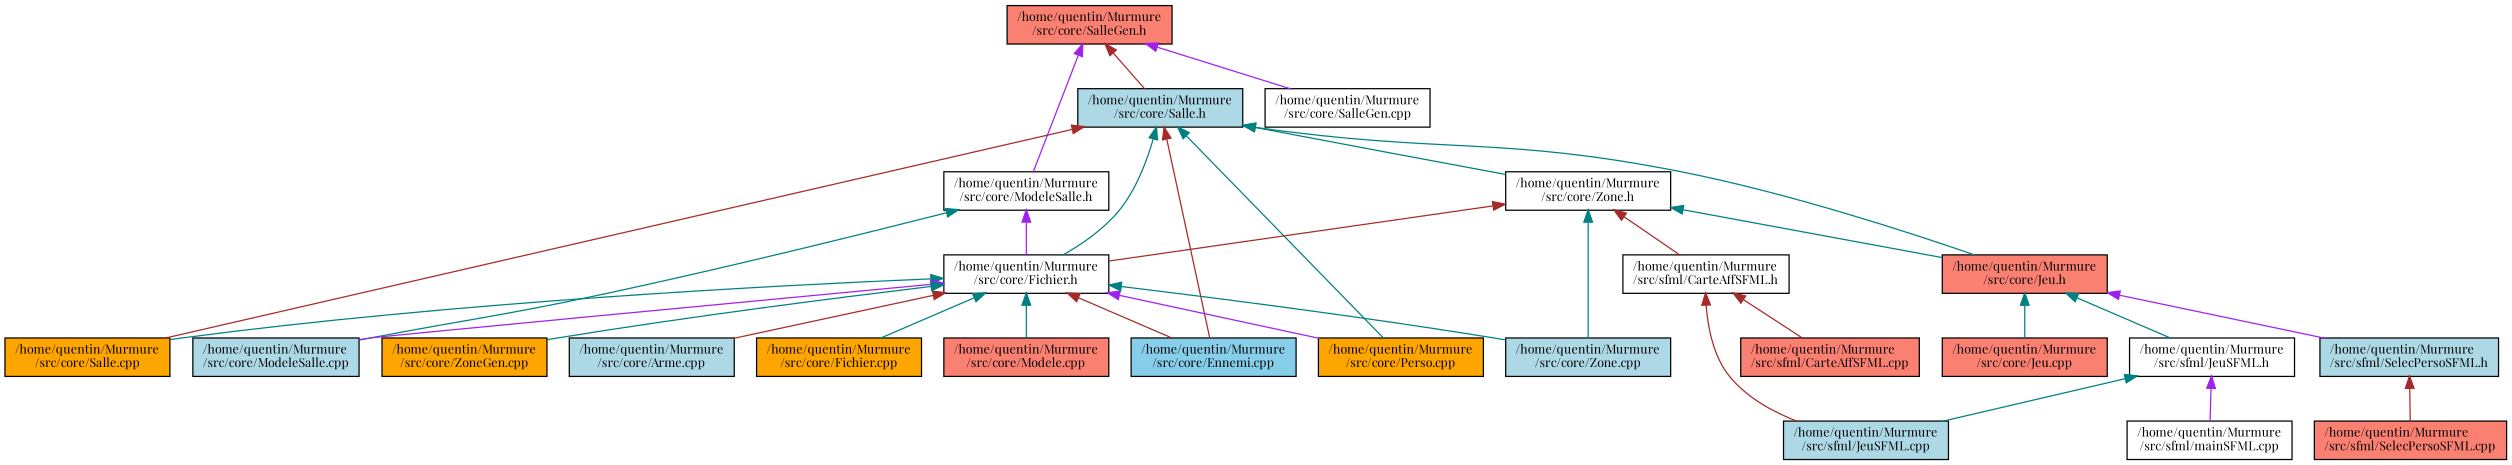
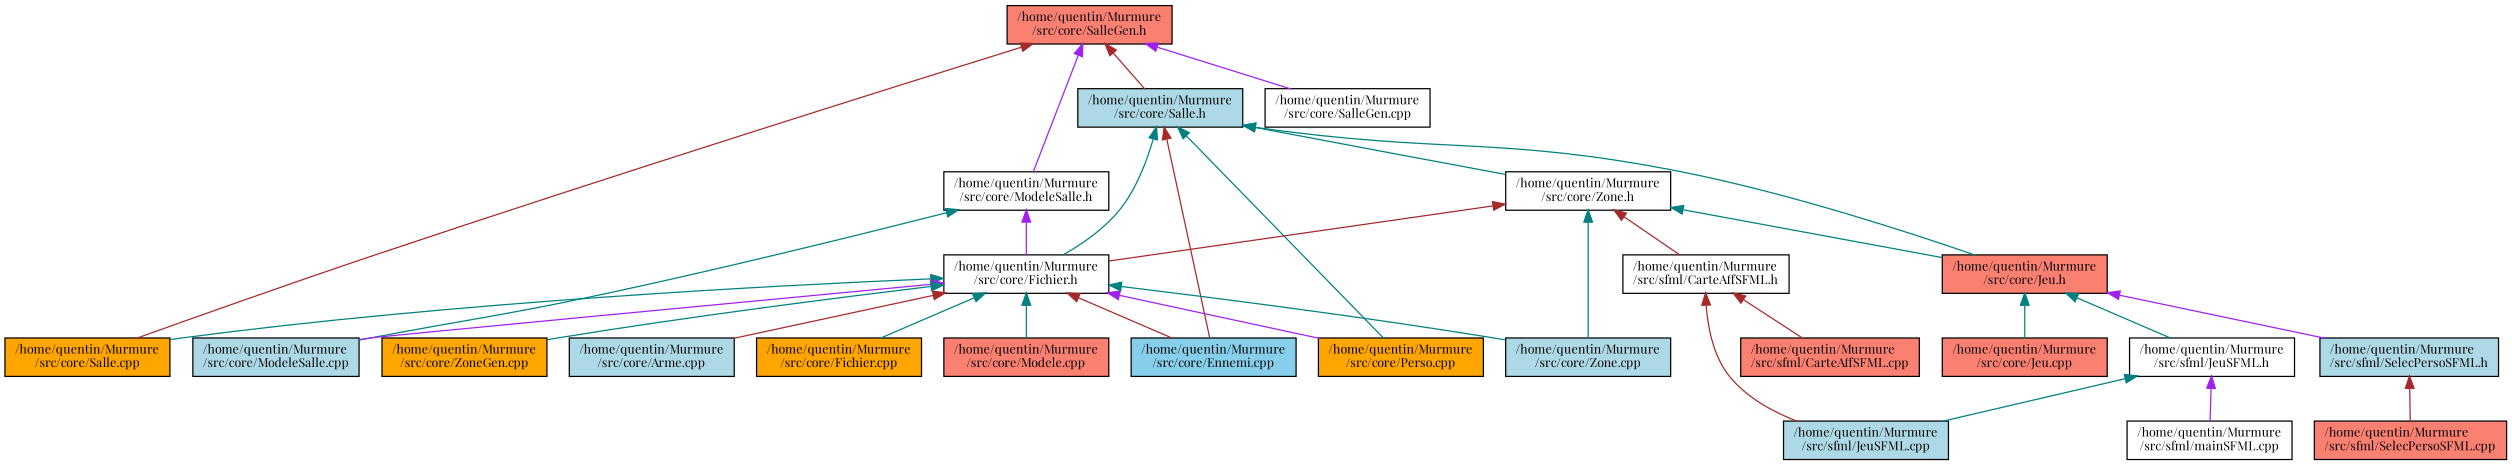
(617, 234) -> (577, 188)
